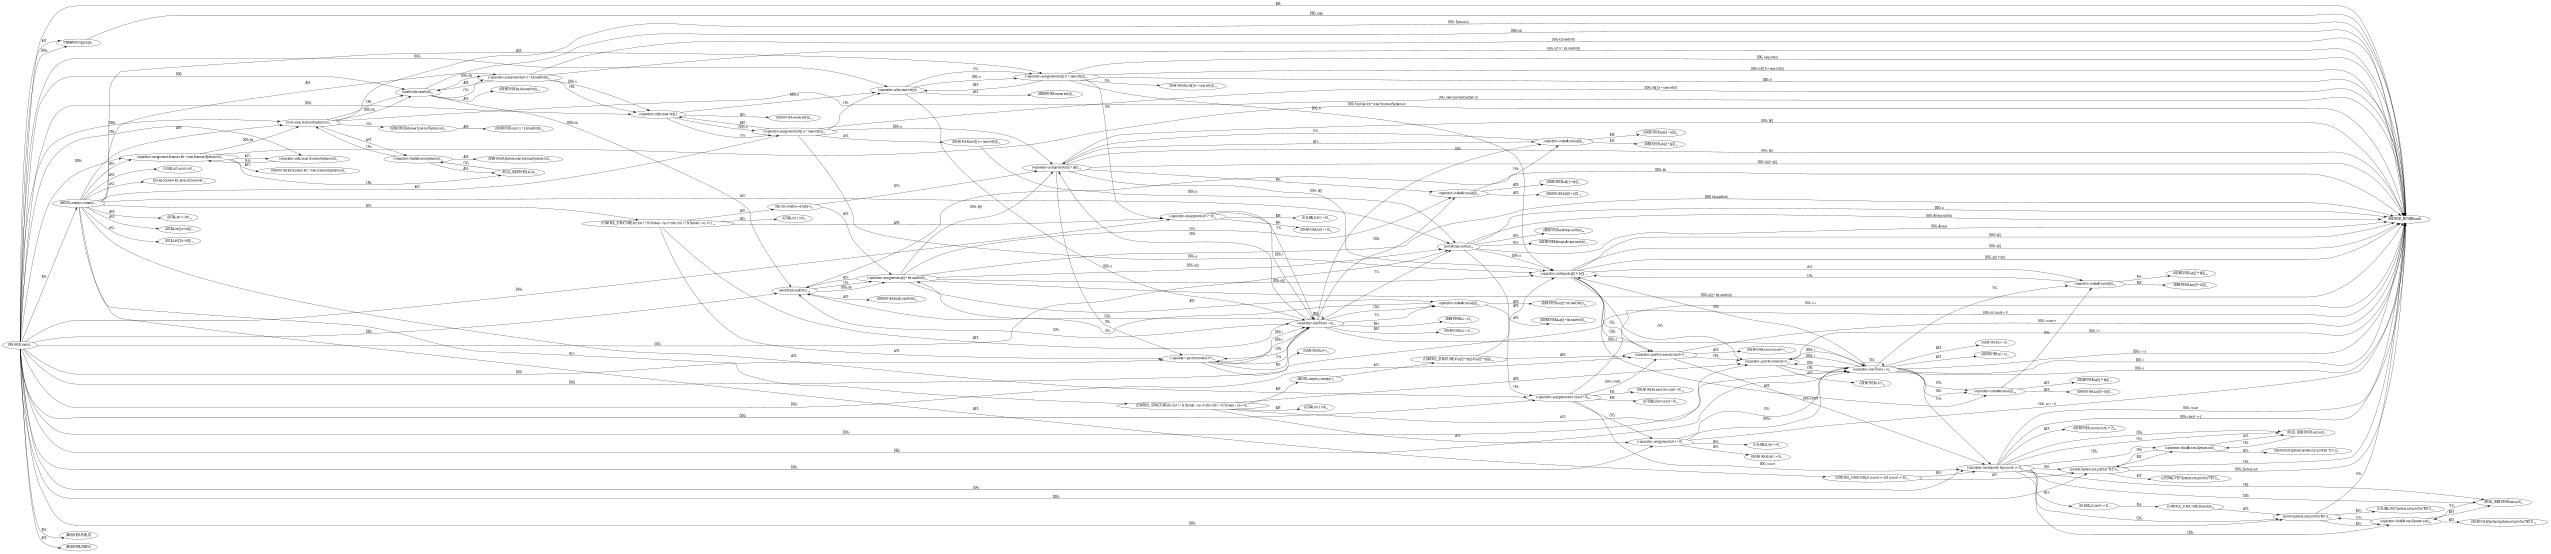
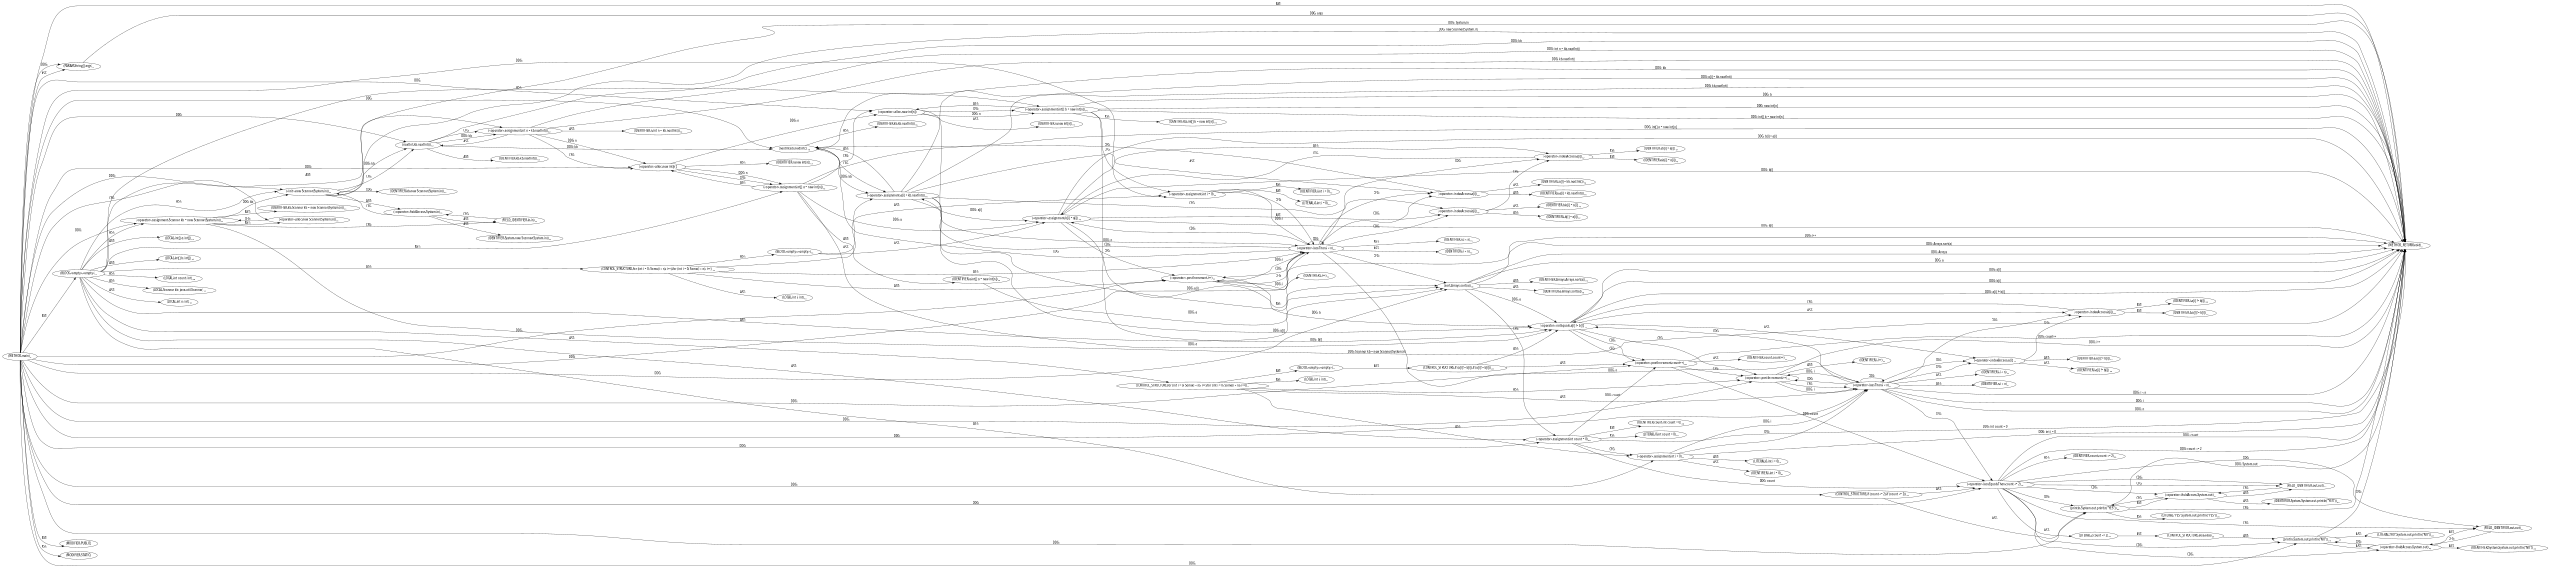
(470, 129) -> (592, 131)
